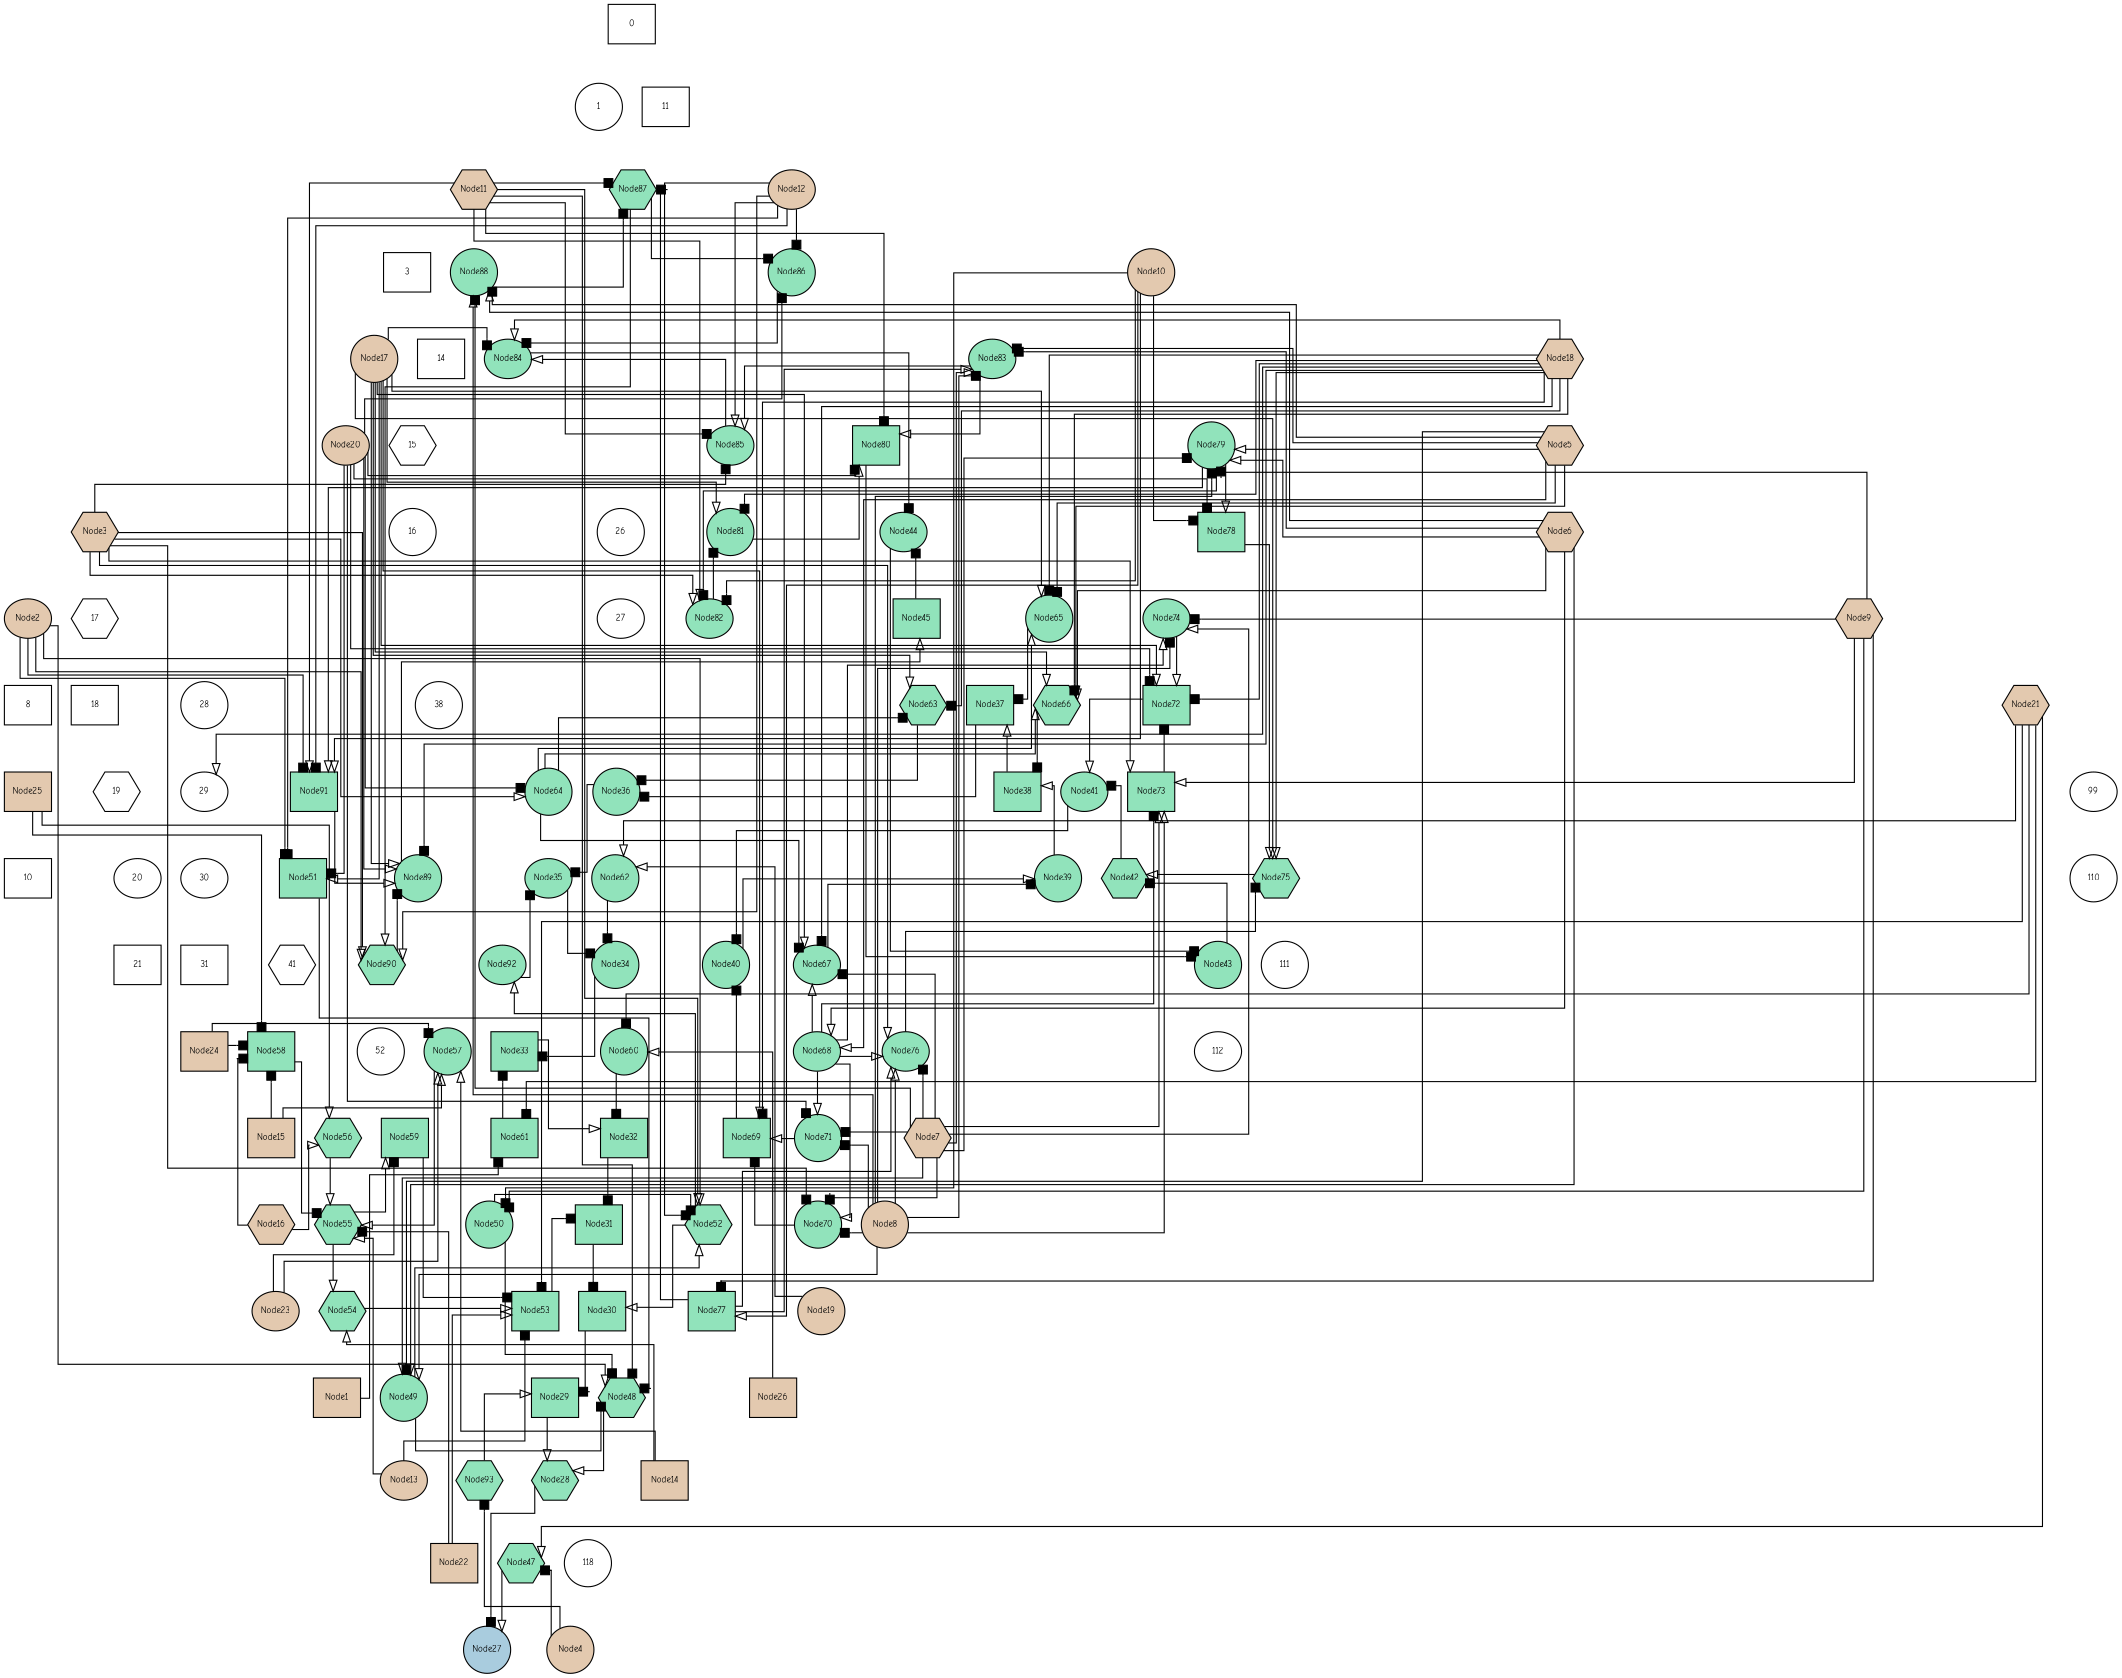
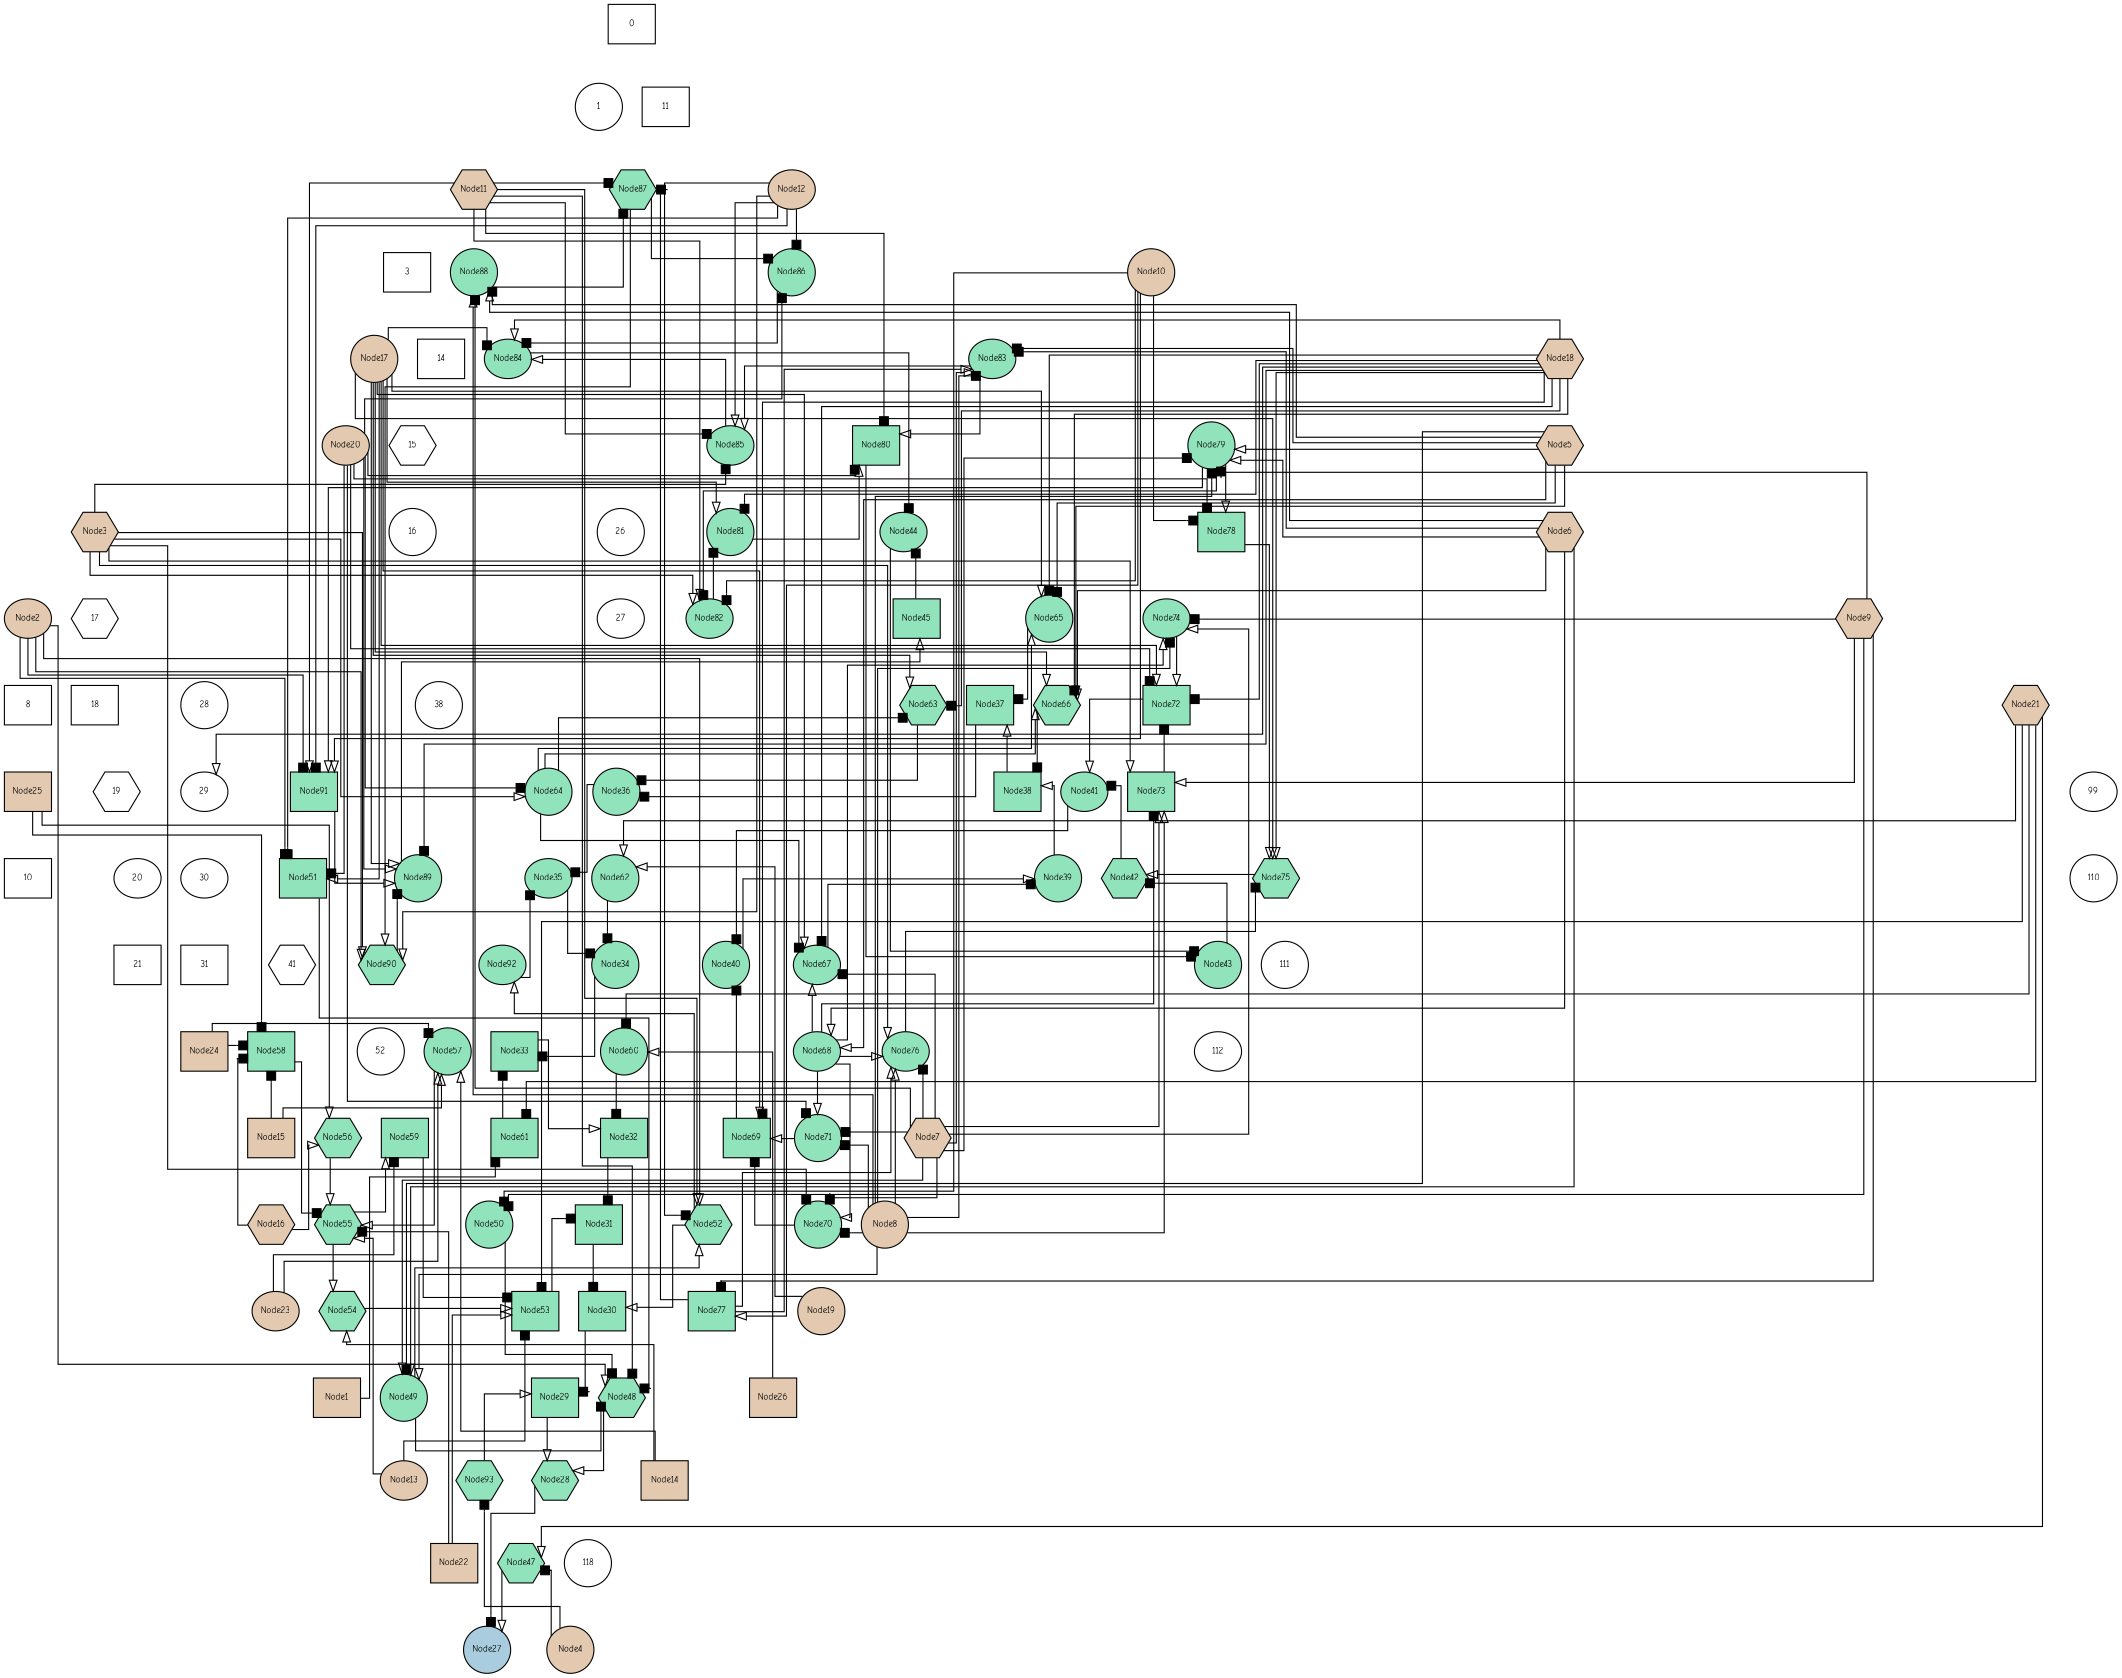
(594, 1194) -> none
